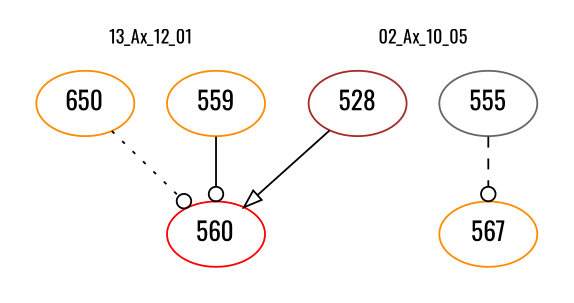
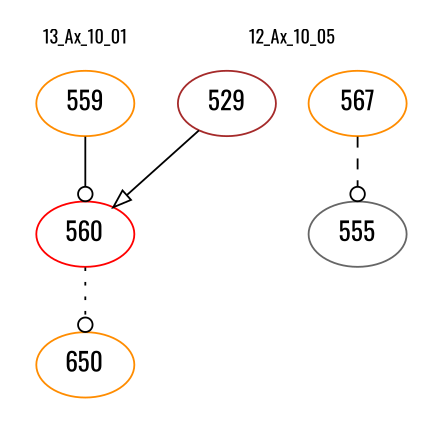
(151, 39) -> (85, 39)
(423, 39) -> (292, 39)
(358, 103) -> (227, 103)
(488, 162) -> (358, 162)
(145, 163) -> (85, 292)
